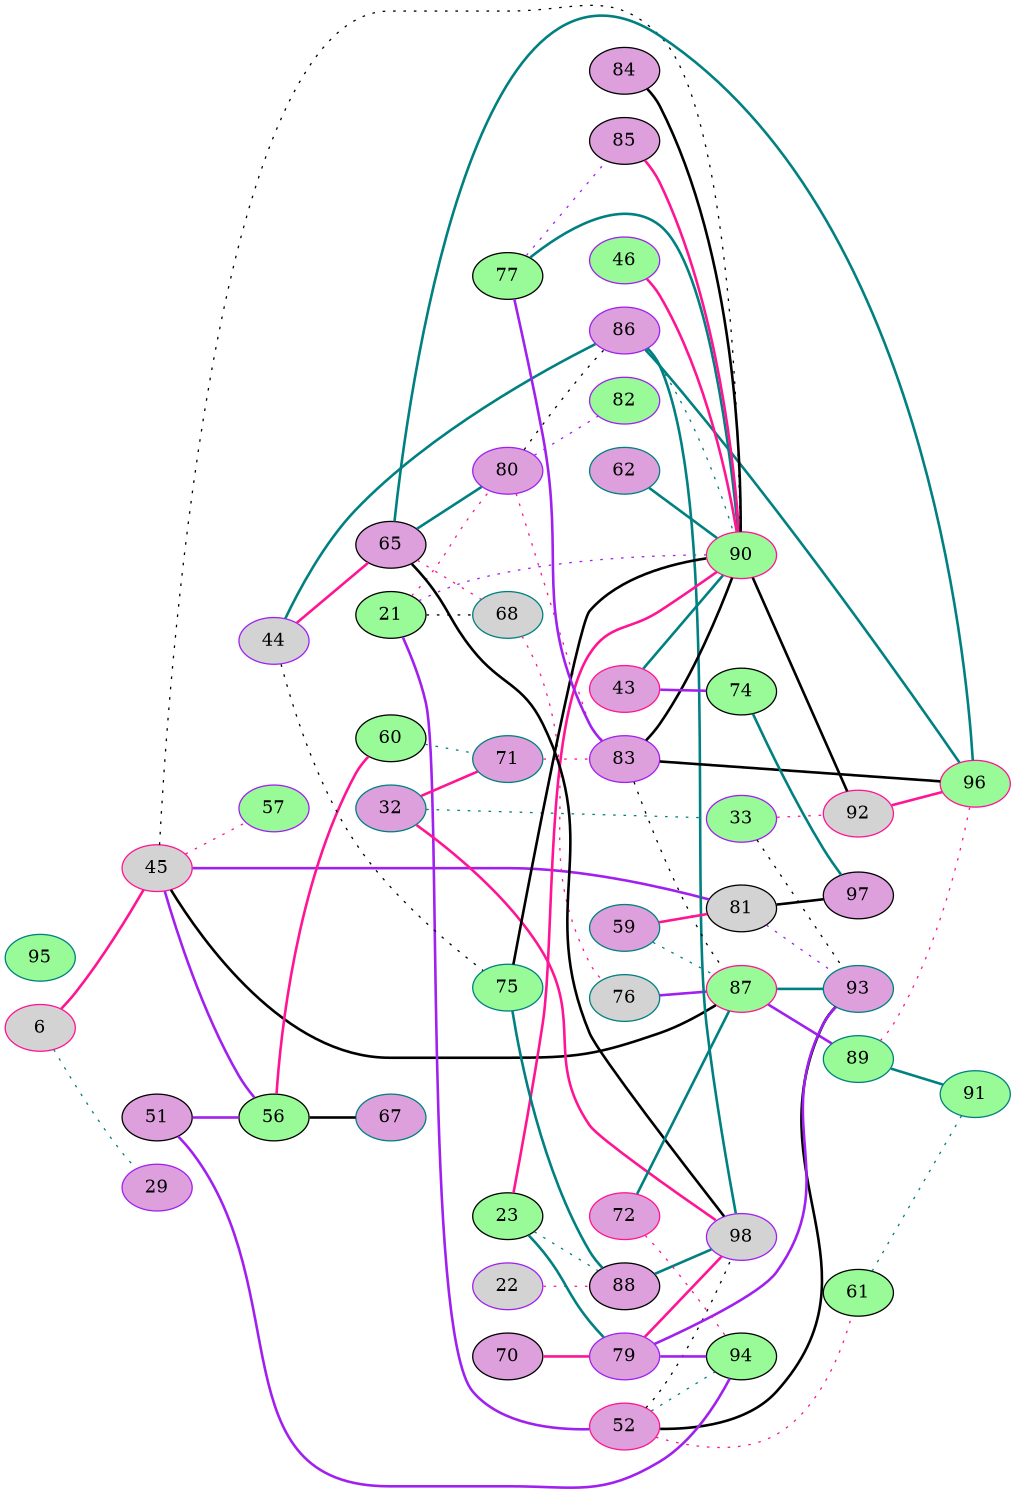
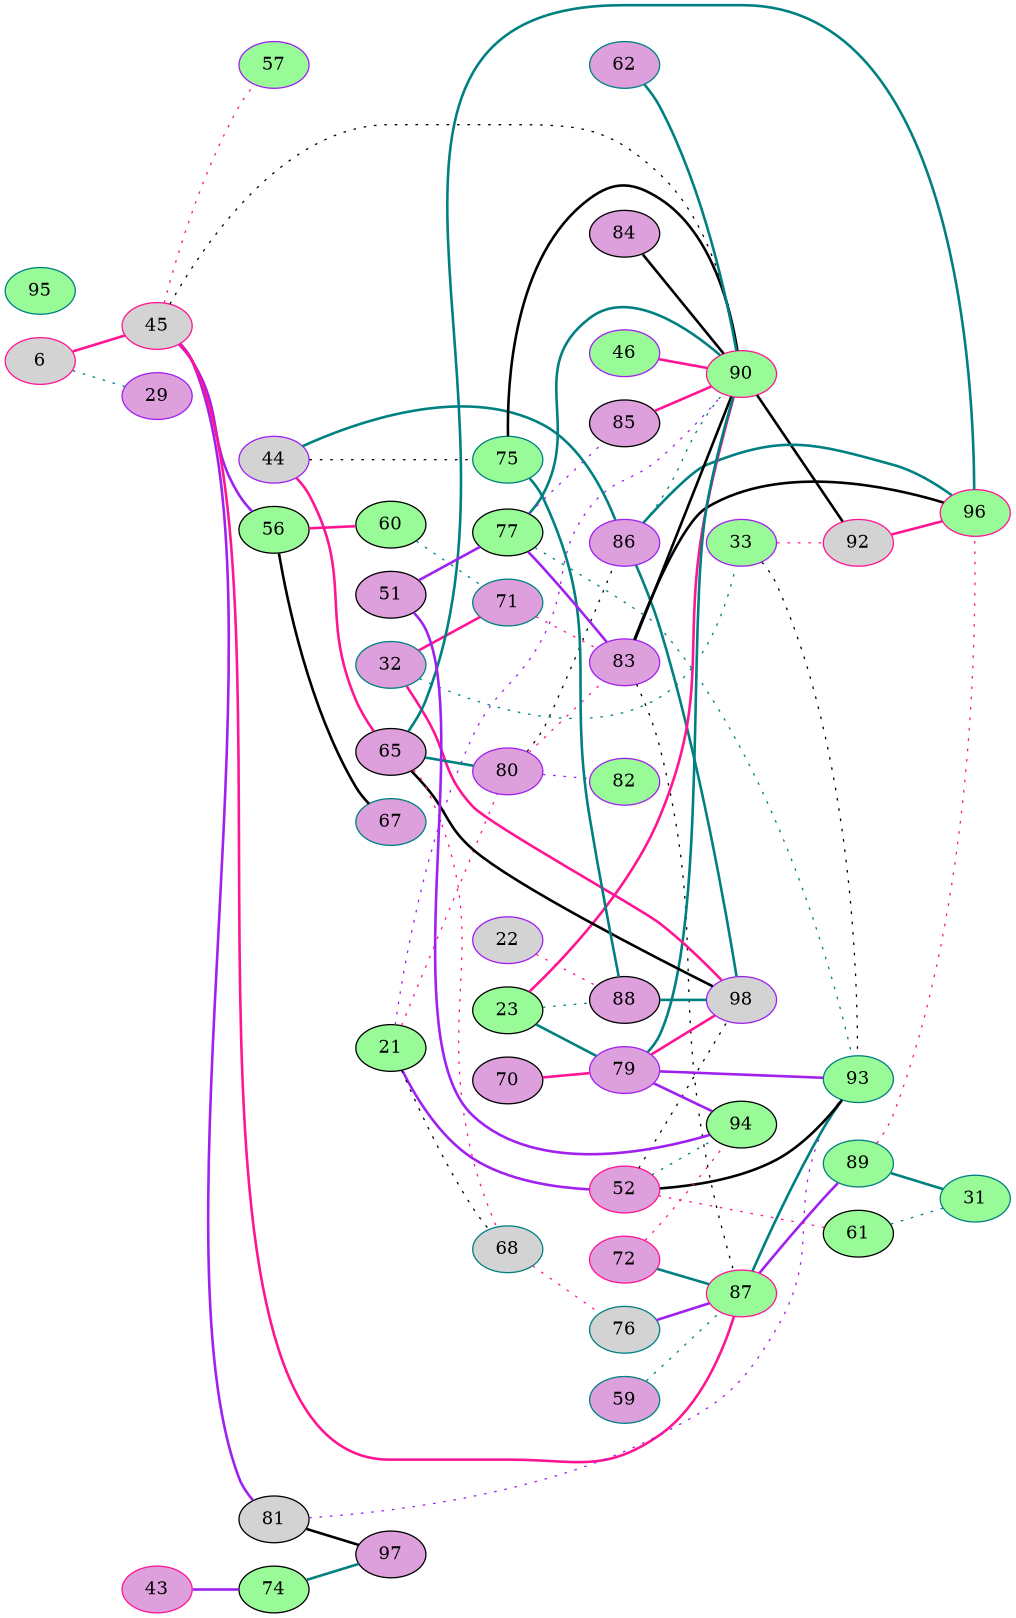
(683, 622) -> (695, 726)
none -> (748, 764)
(683, 918) -> none
(858, 989) -> (858, 1079)
(414, 1058) -> (246, 1135)
(975, 1094) -> (975, 1199)
(216, 1118) -> (440, 569)
